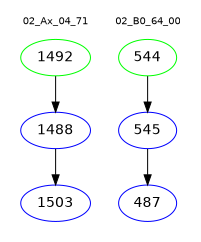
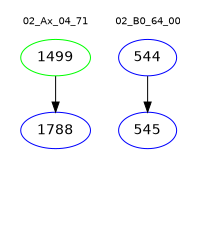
(56, 58) -> (56, 58)
(148, 58) -> (148, 58)
(56, 130) -> (56, 130)
(56, 203) -> none
(148, 203) -> none
